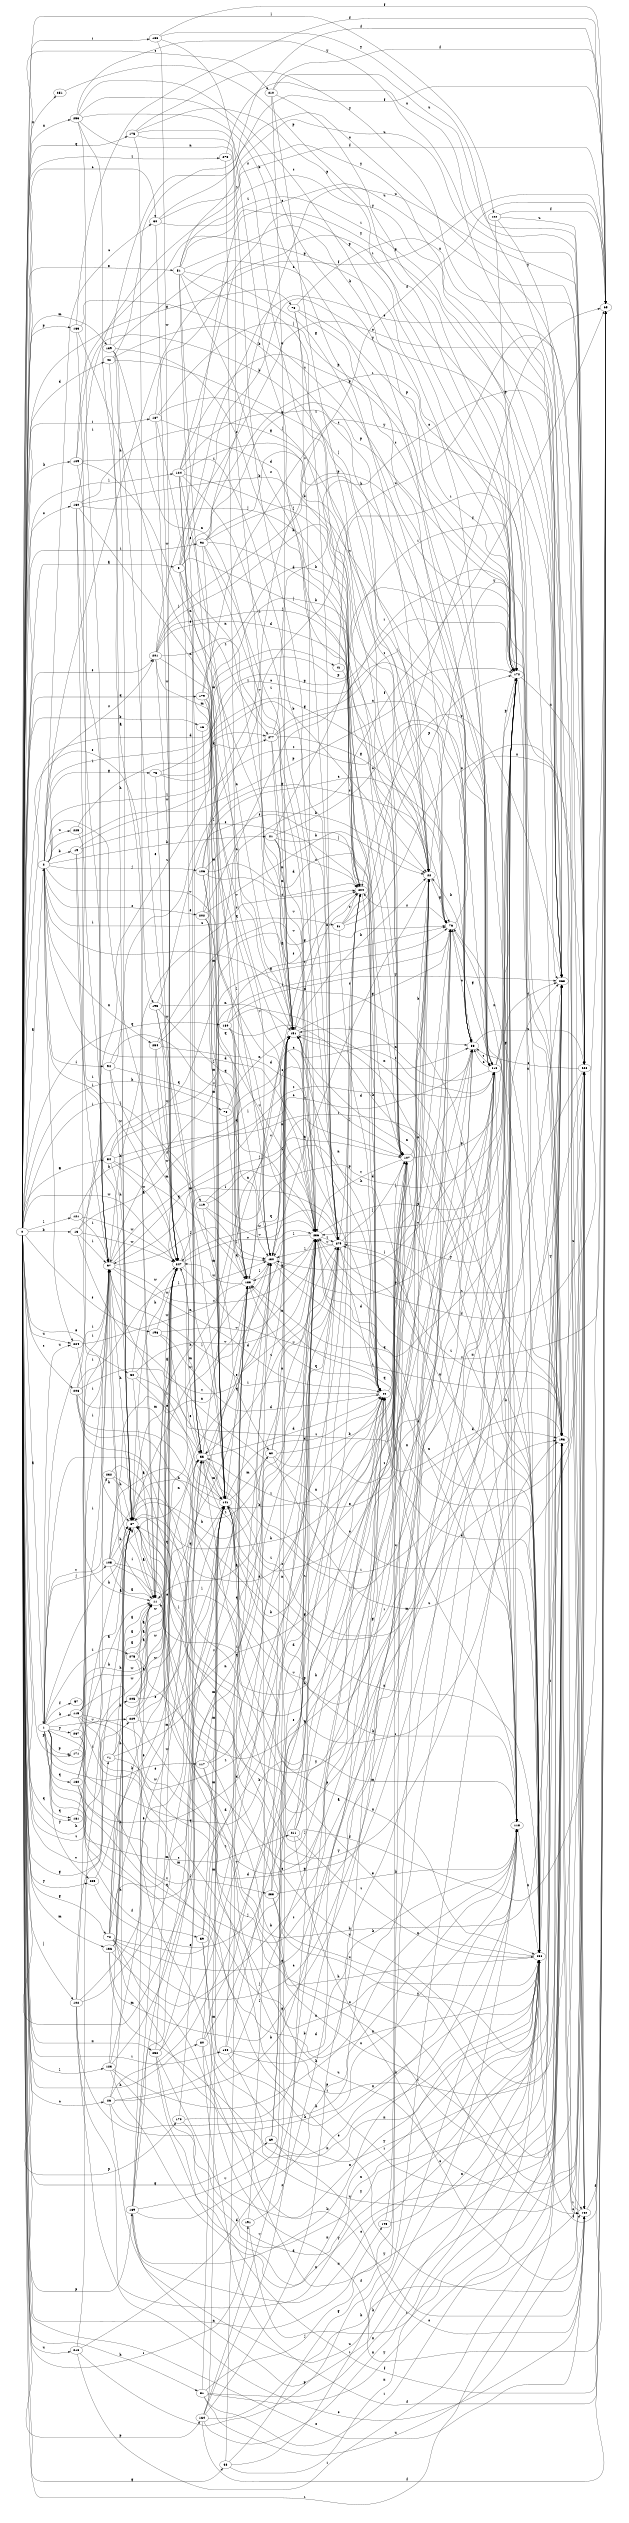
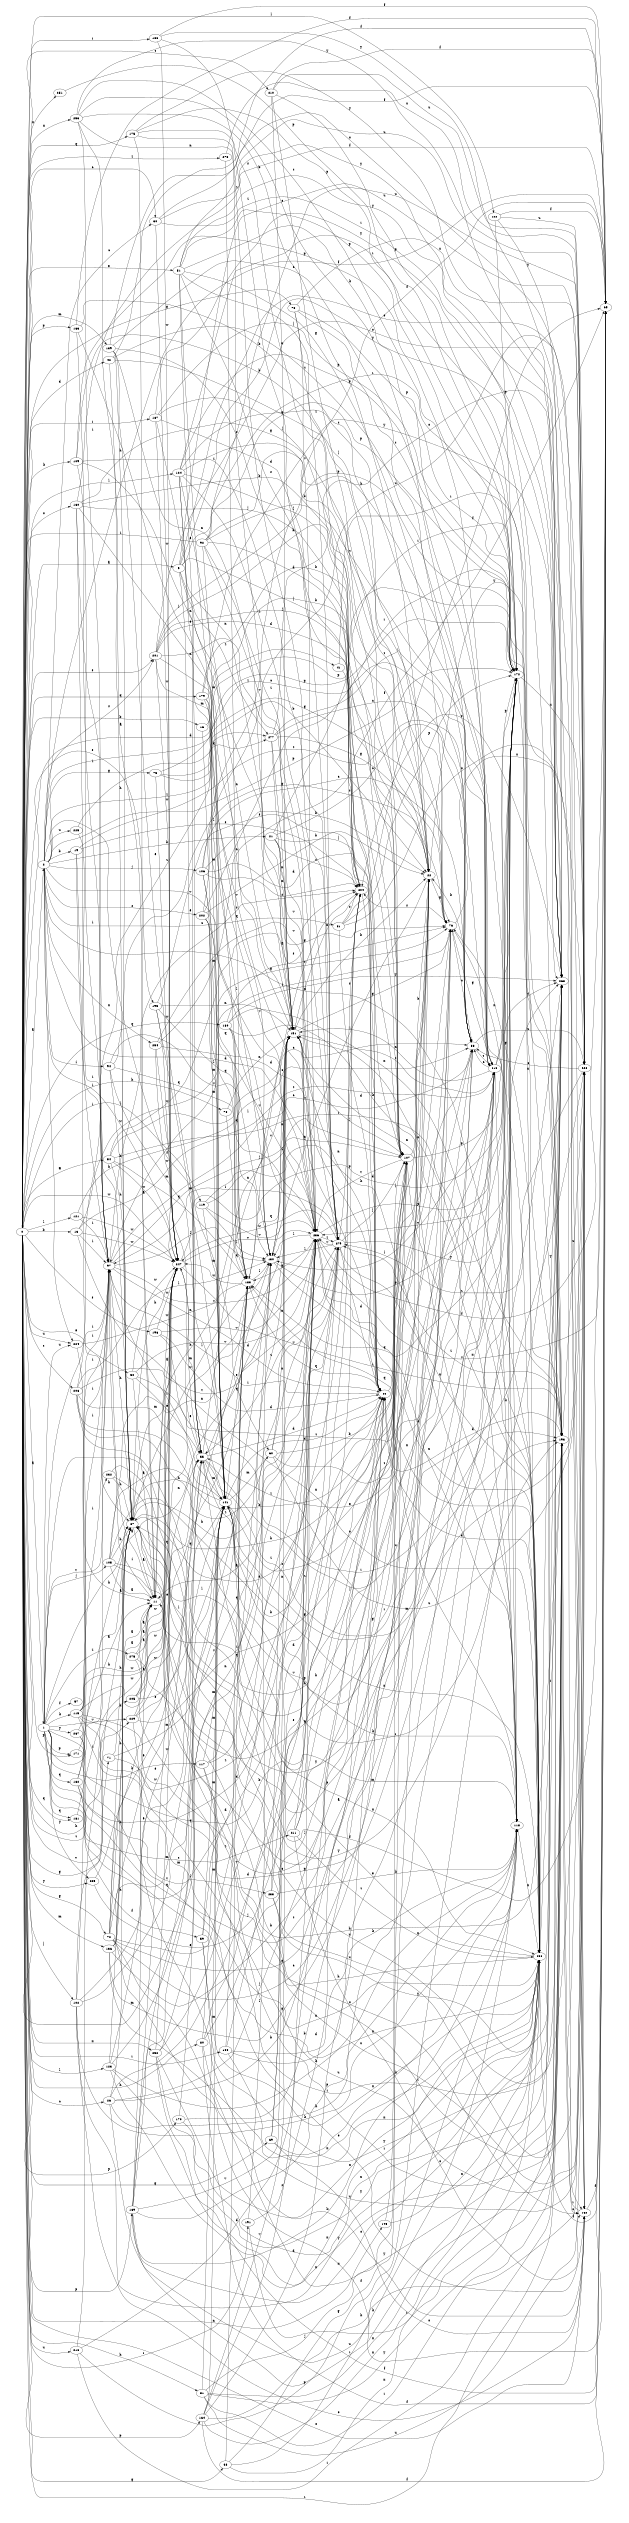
(32, 644) -> (28, 733)
(123, 1676) -> none
